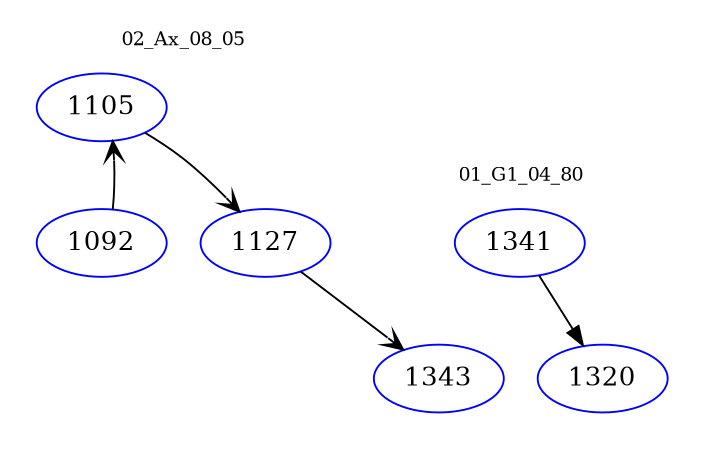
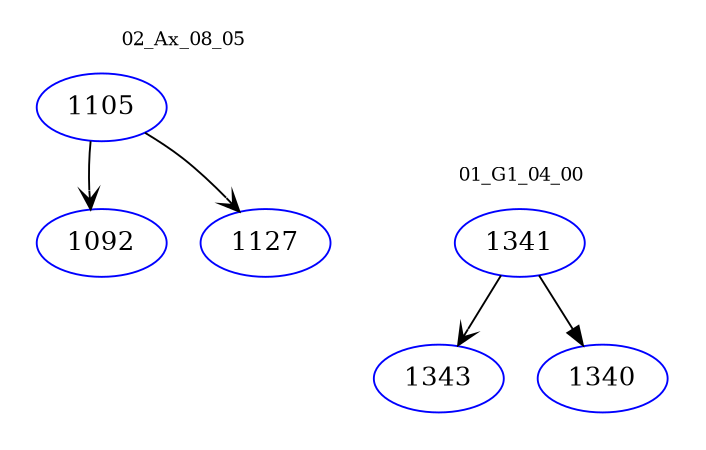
(522, 176) -> (522, 176)
(114, 185) -> (89, 166)
(344, 305) -> (485, 302)
(603, 379) -> (603, 379)
